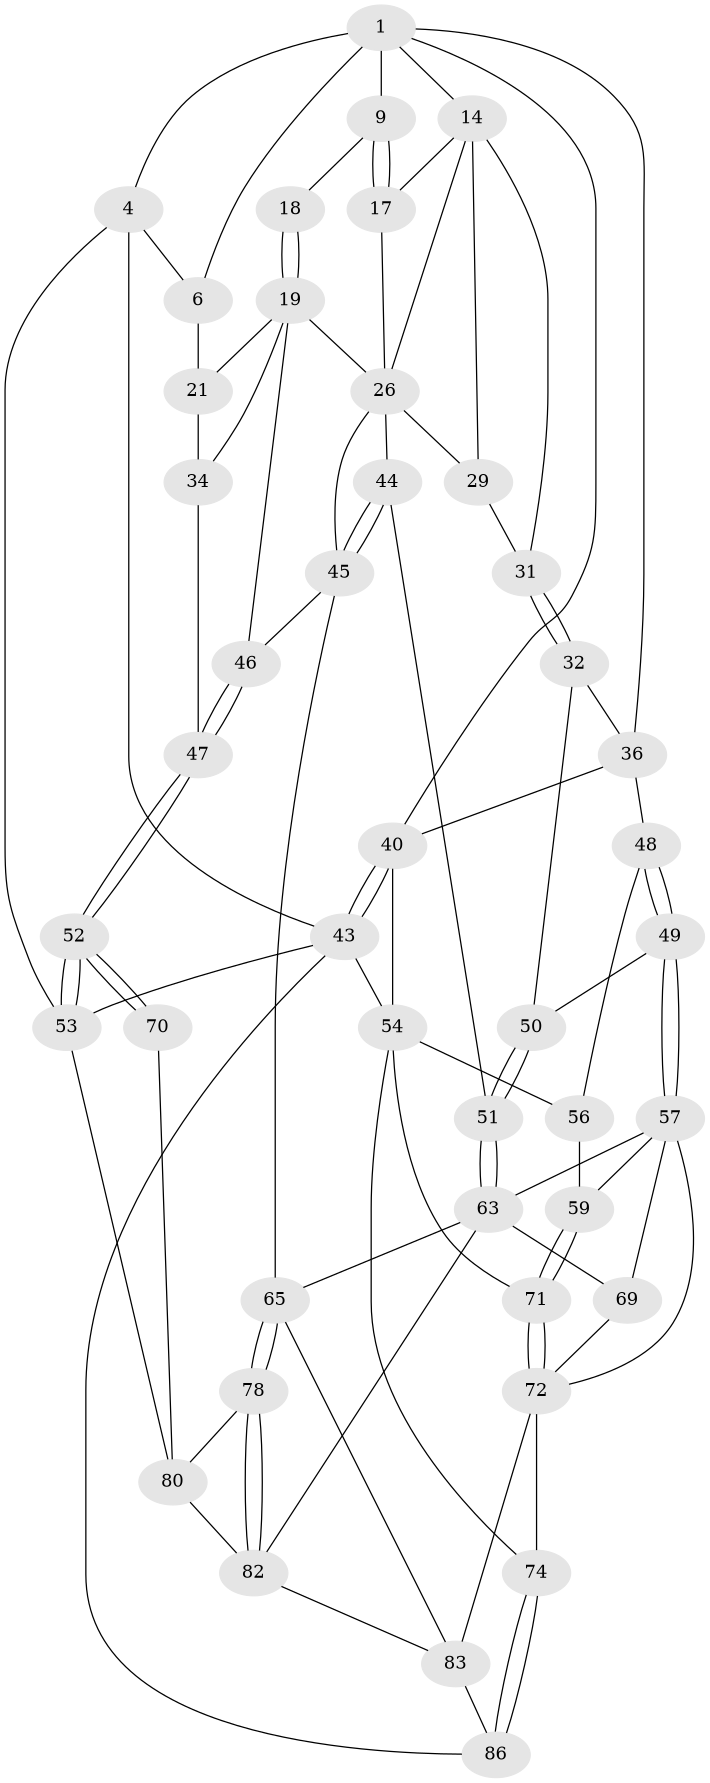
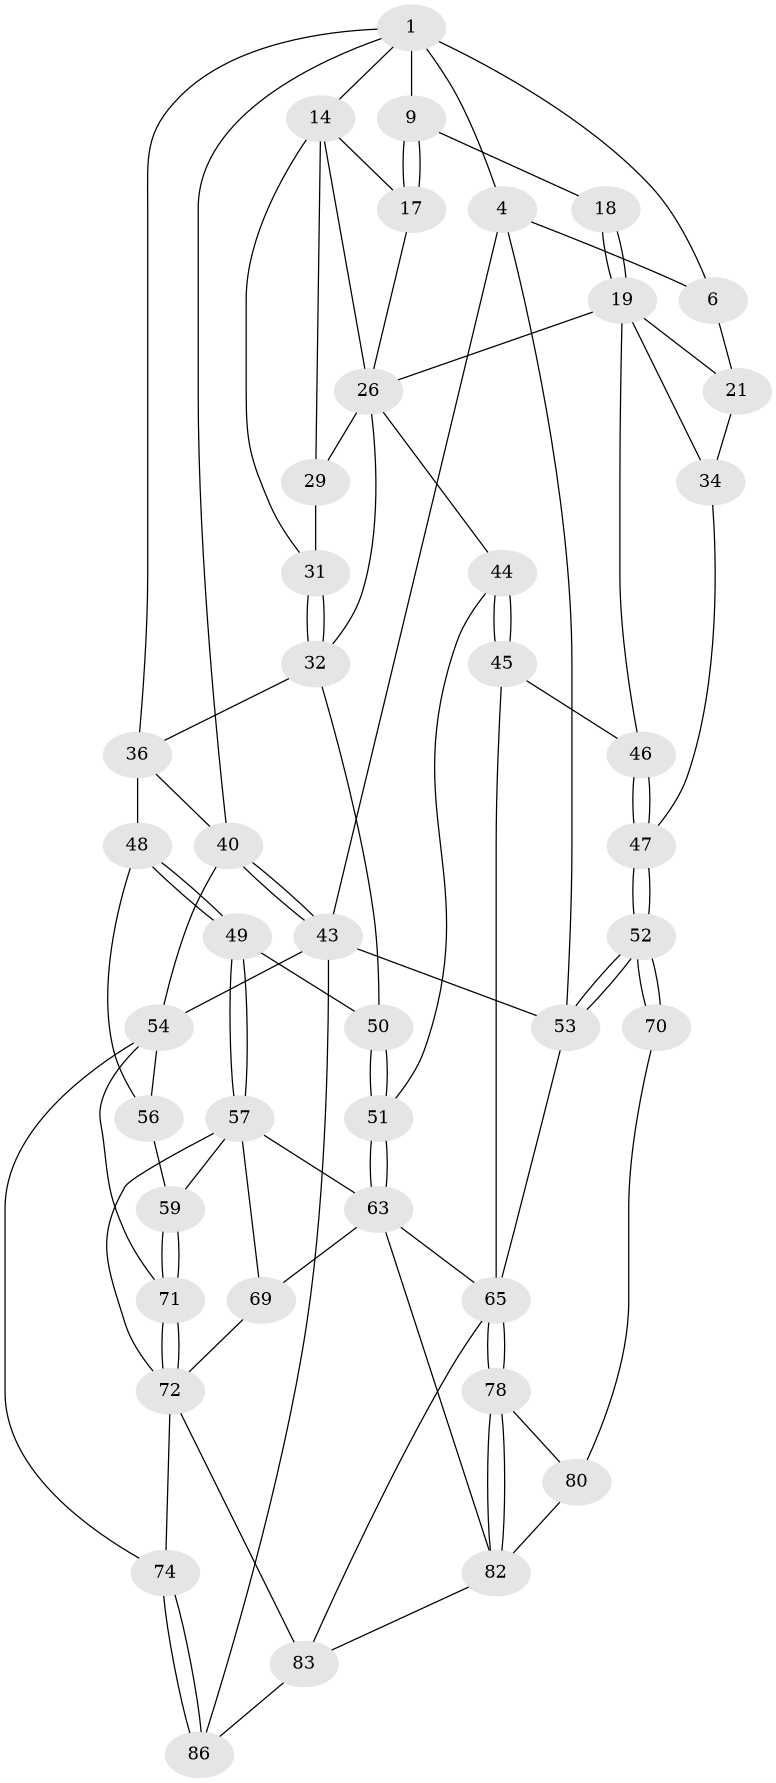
(338, 477) -> (373, 534)
(122, 1265) -> (531, 1164)
